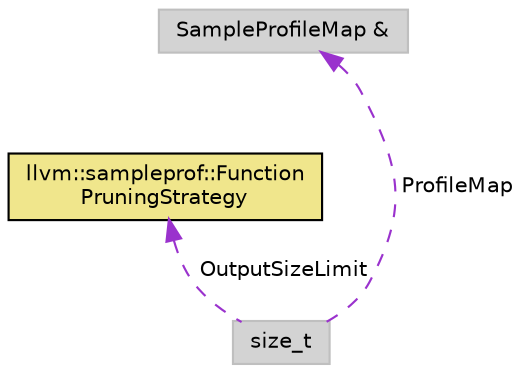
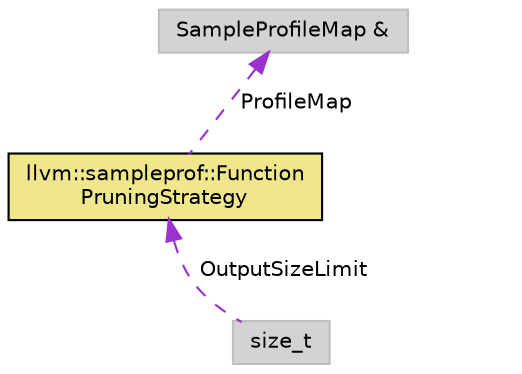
(395, 198) -> (222, 112)
